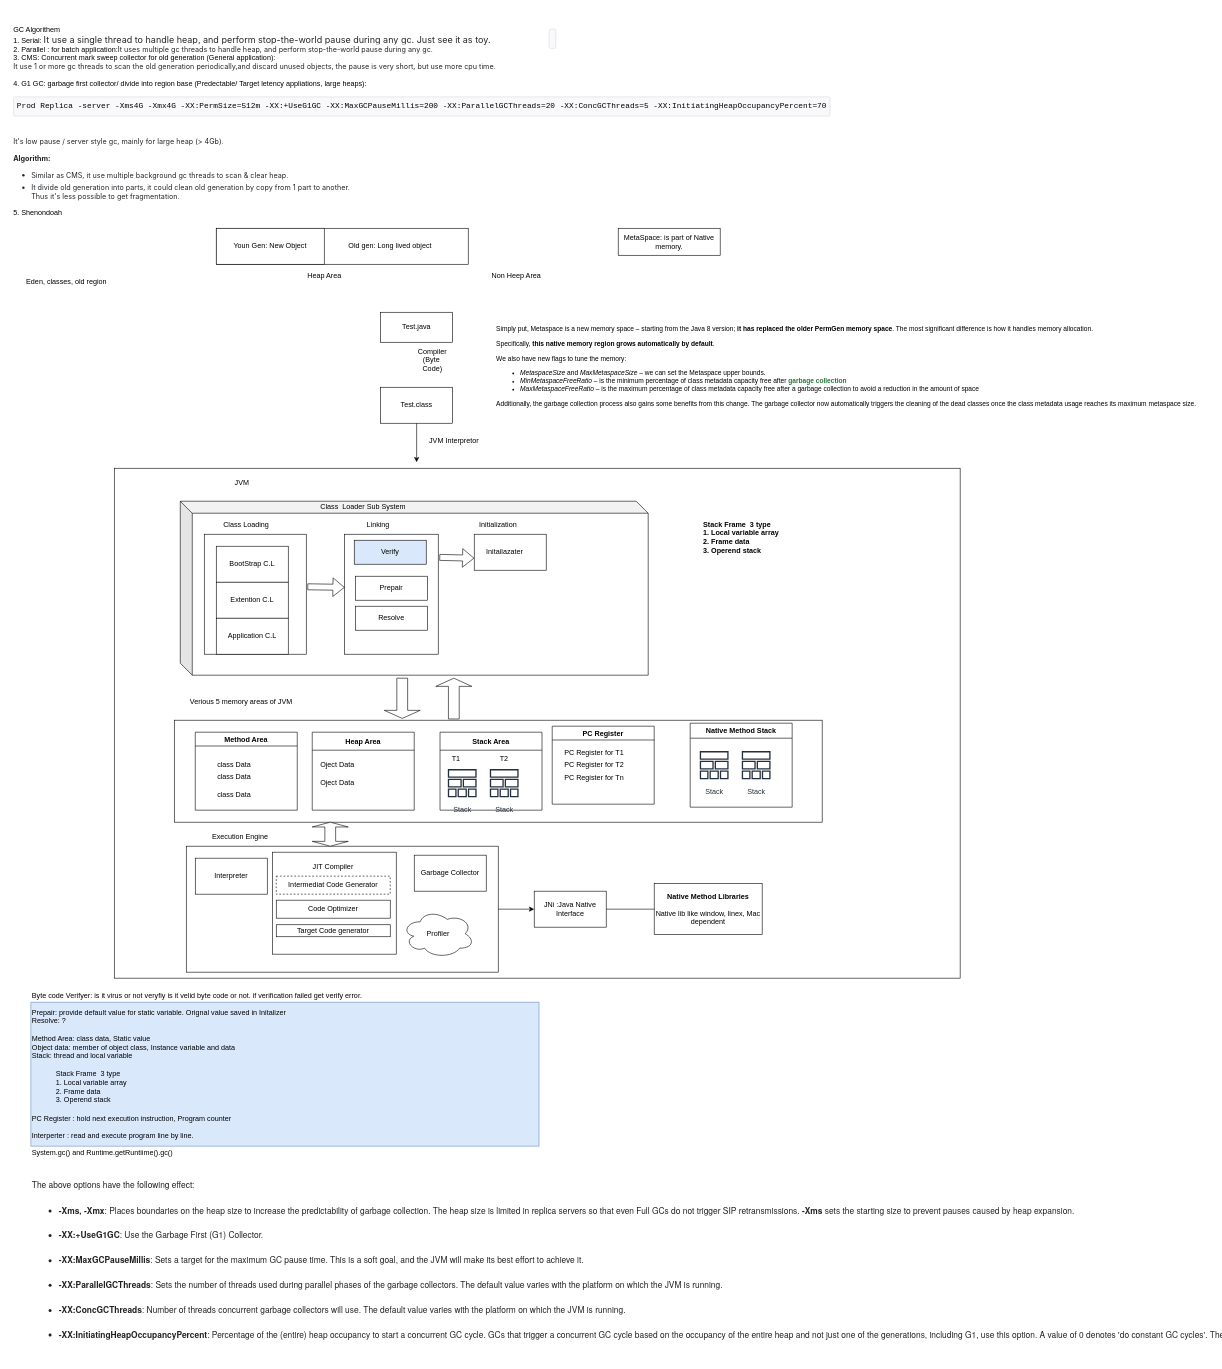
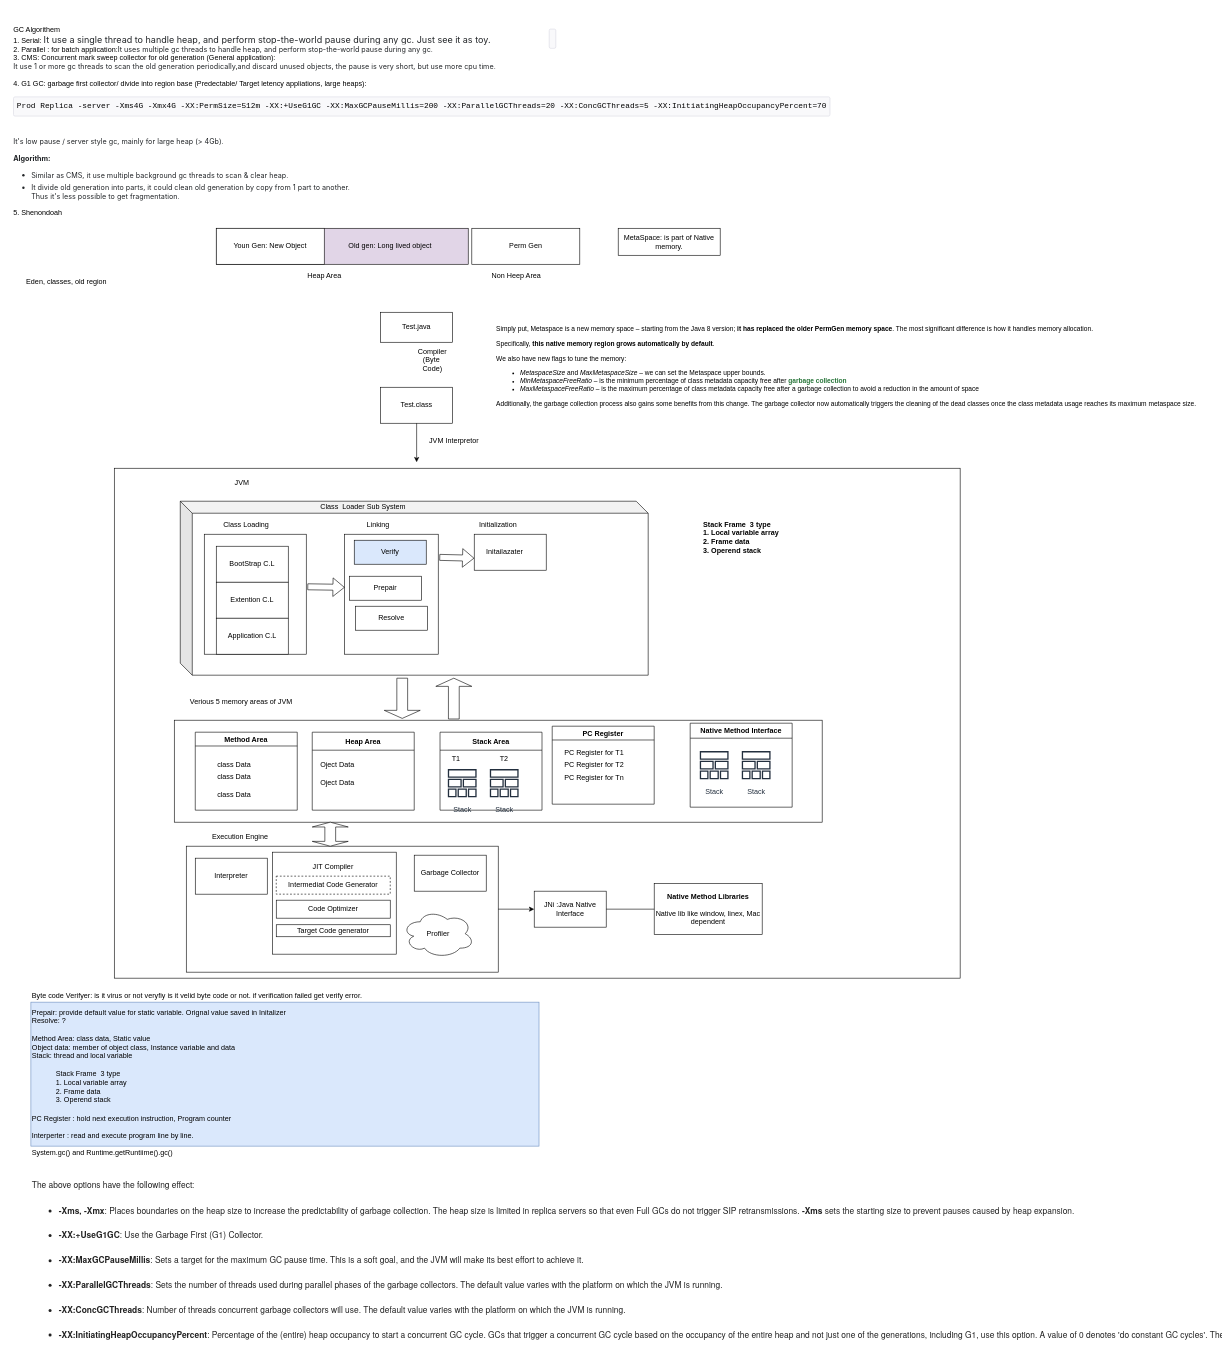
(342, 246) -> (342, 246)
none -> (526, 246)
(392, 588) -> (386, 588)
(741, 731) -> (741, 731)
